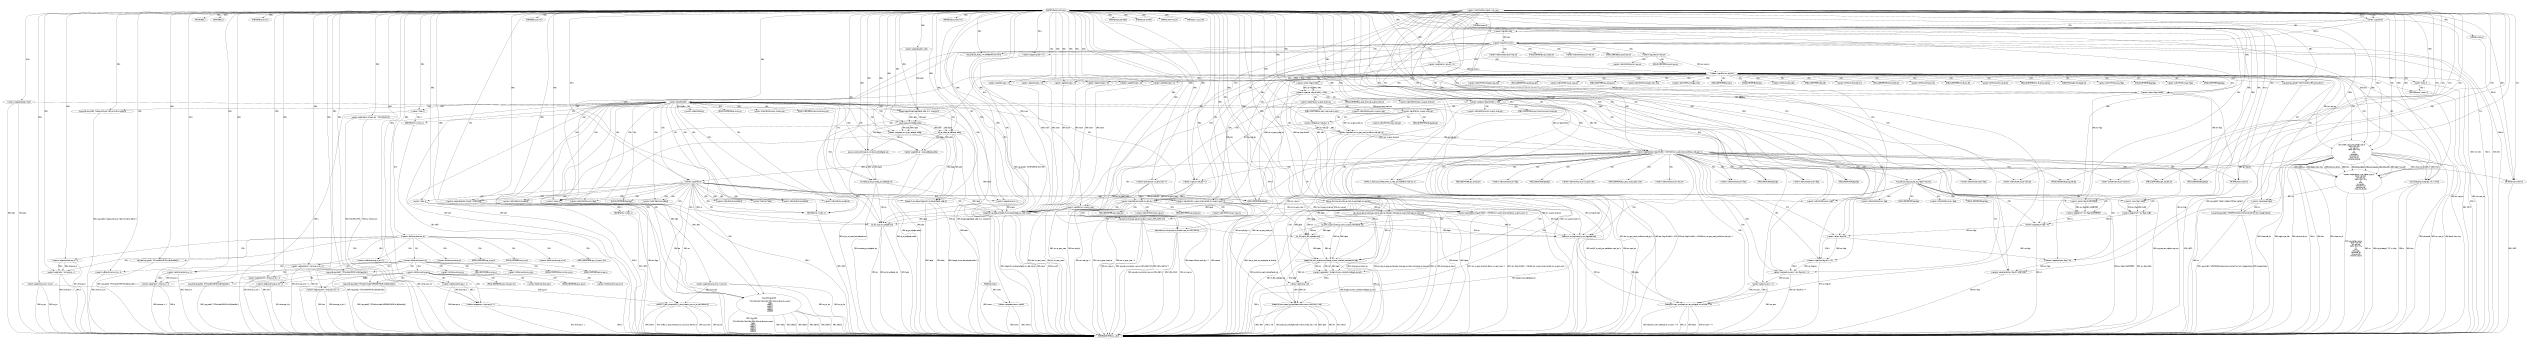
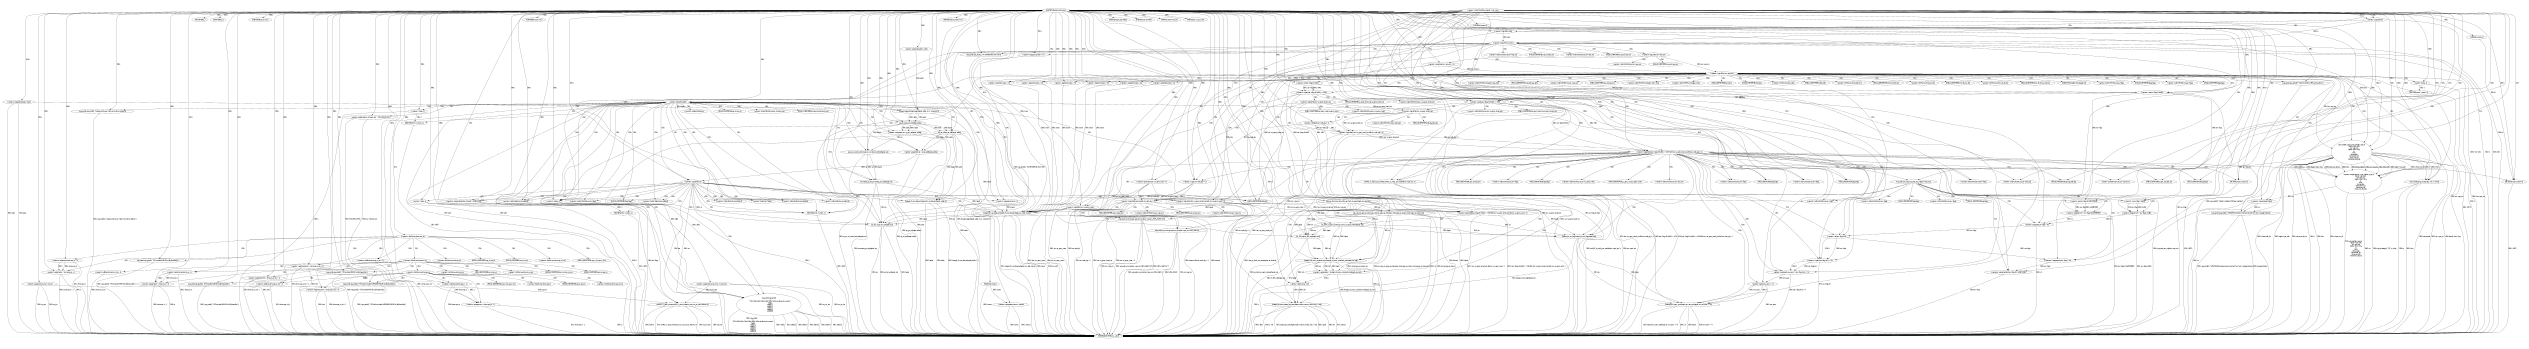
(167, 14) -> (519, 25)
(1276, 108) -> (527, 104)
